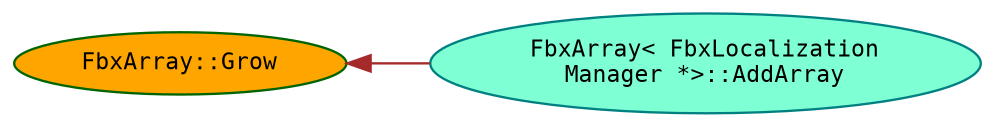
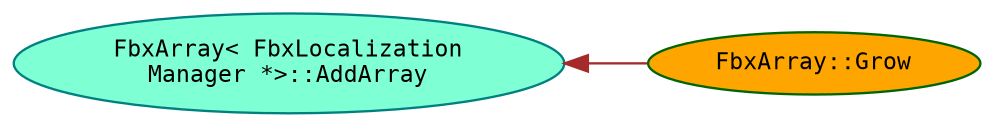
(400, 63) -> (618, 63)
